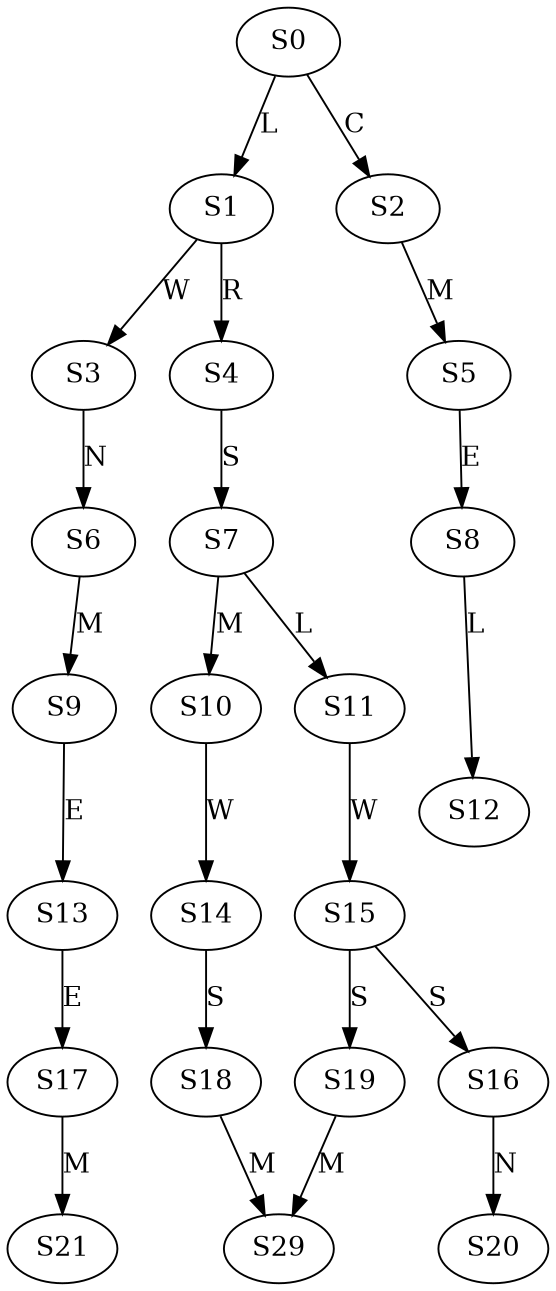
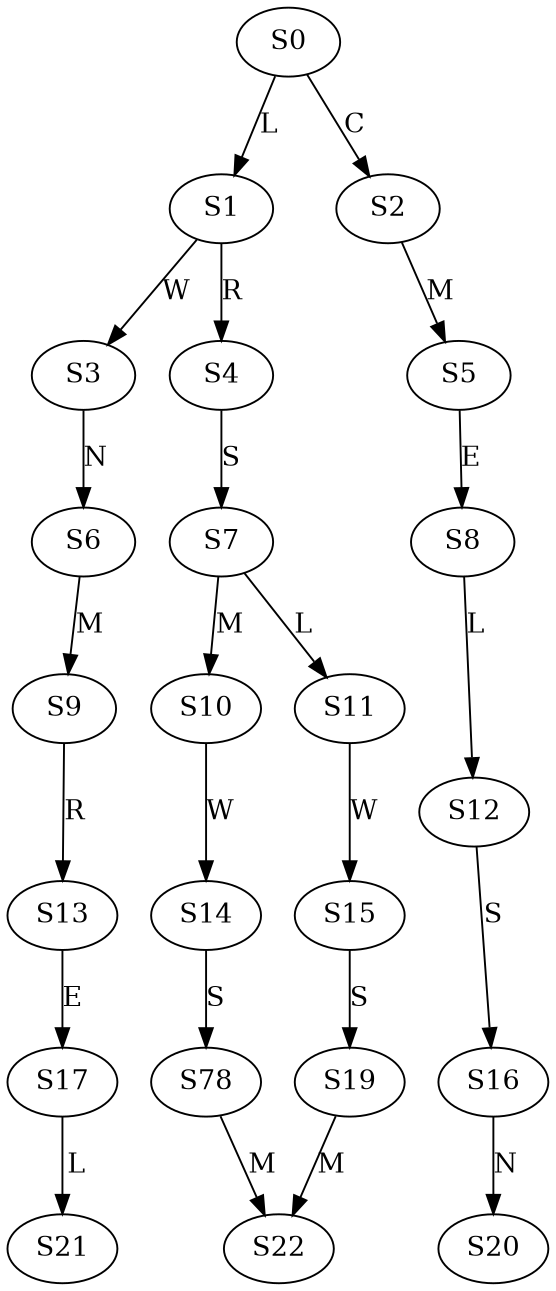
(75, 812) -> (75, 812)
(415, 991) -> (483, 937)
(206, 1082) -> (206, 1082)
(77, 1165) -> (77, 1165)
(279, 1249) -> (279, 1249)
